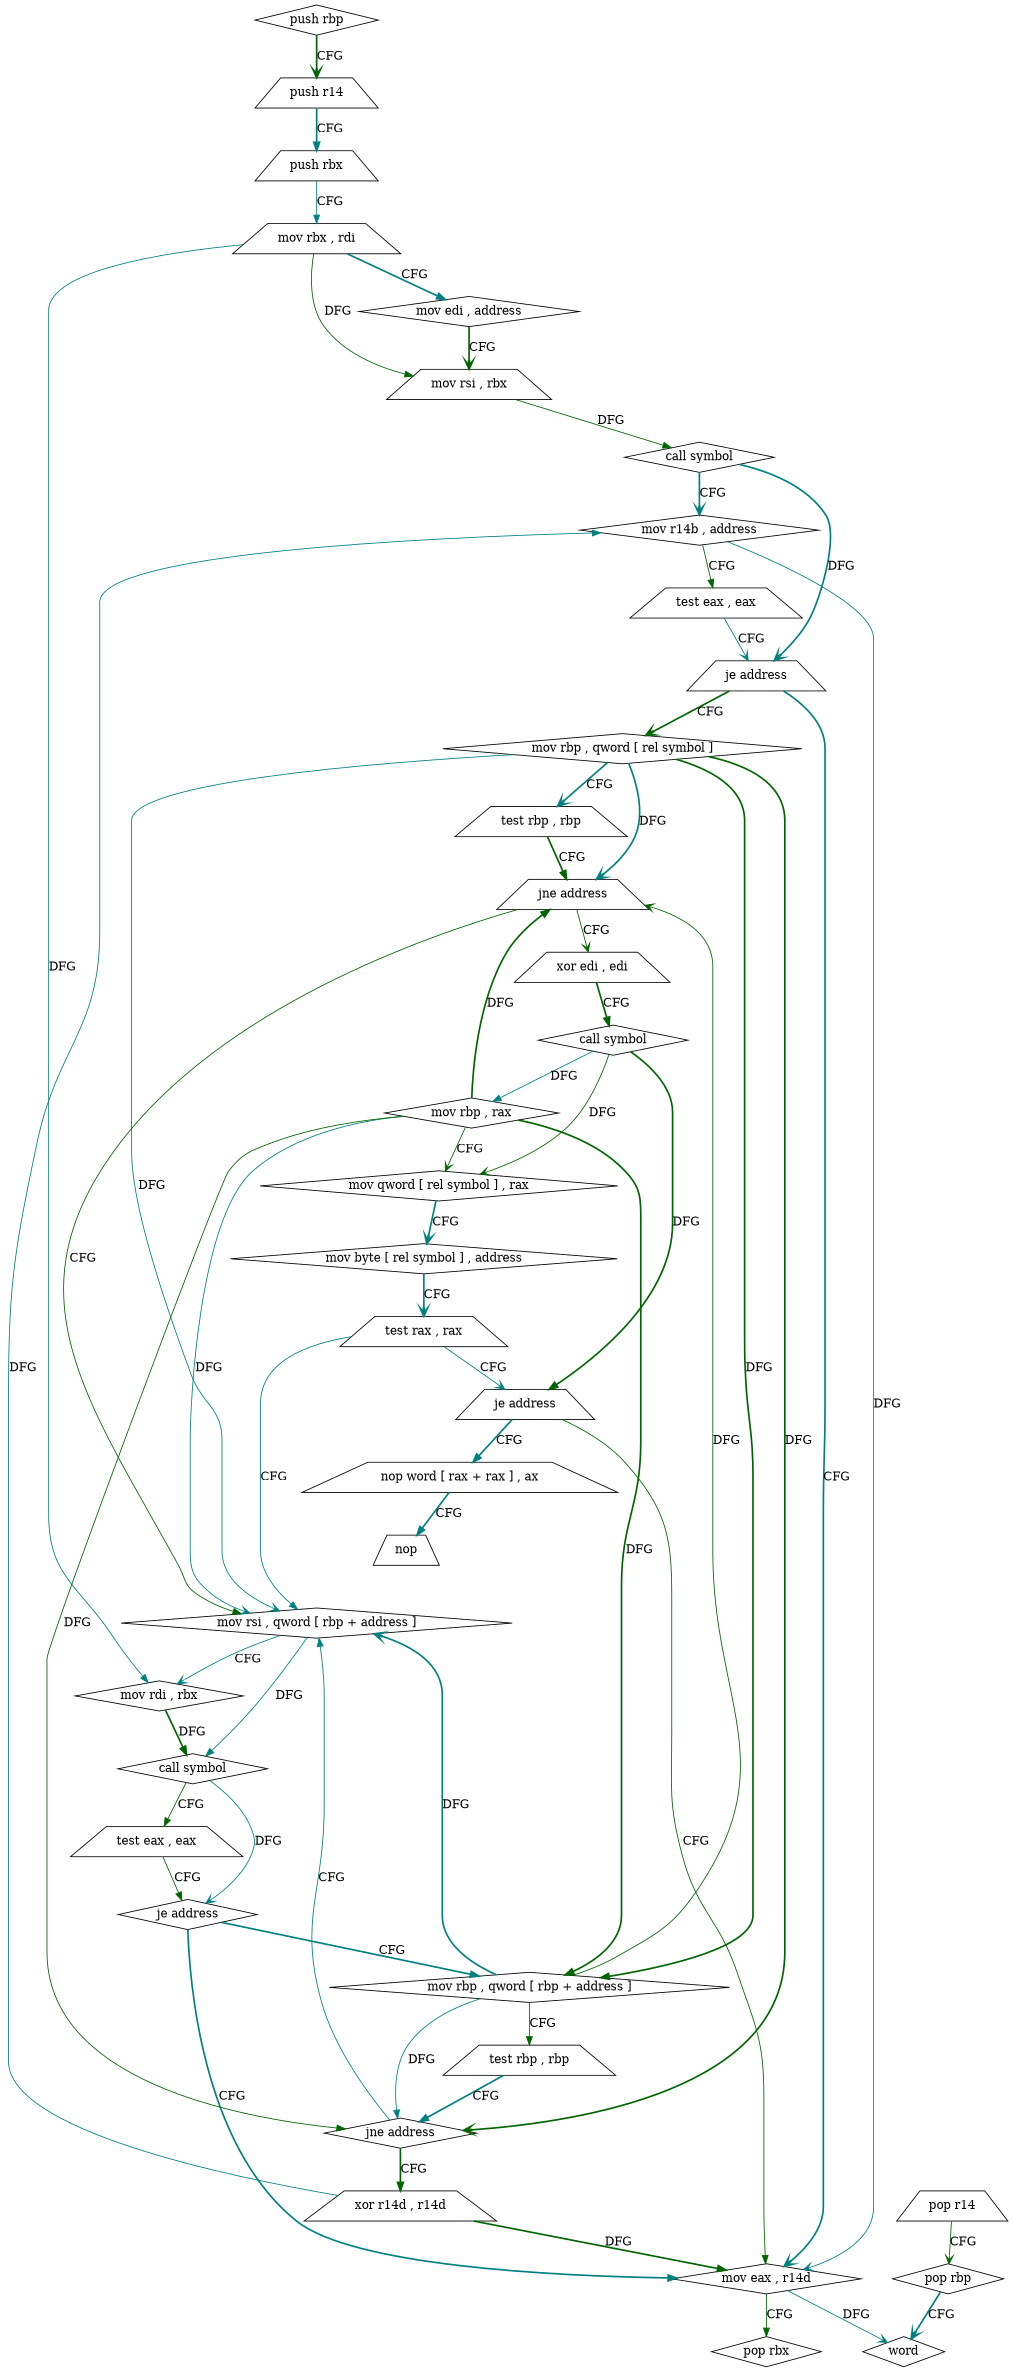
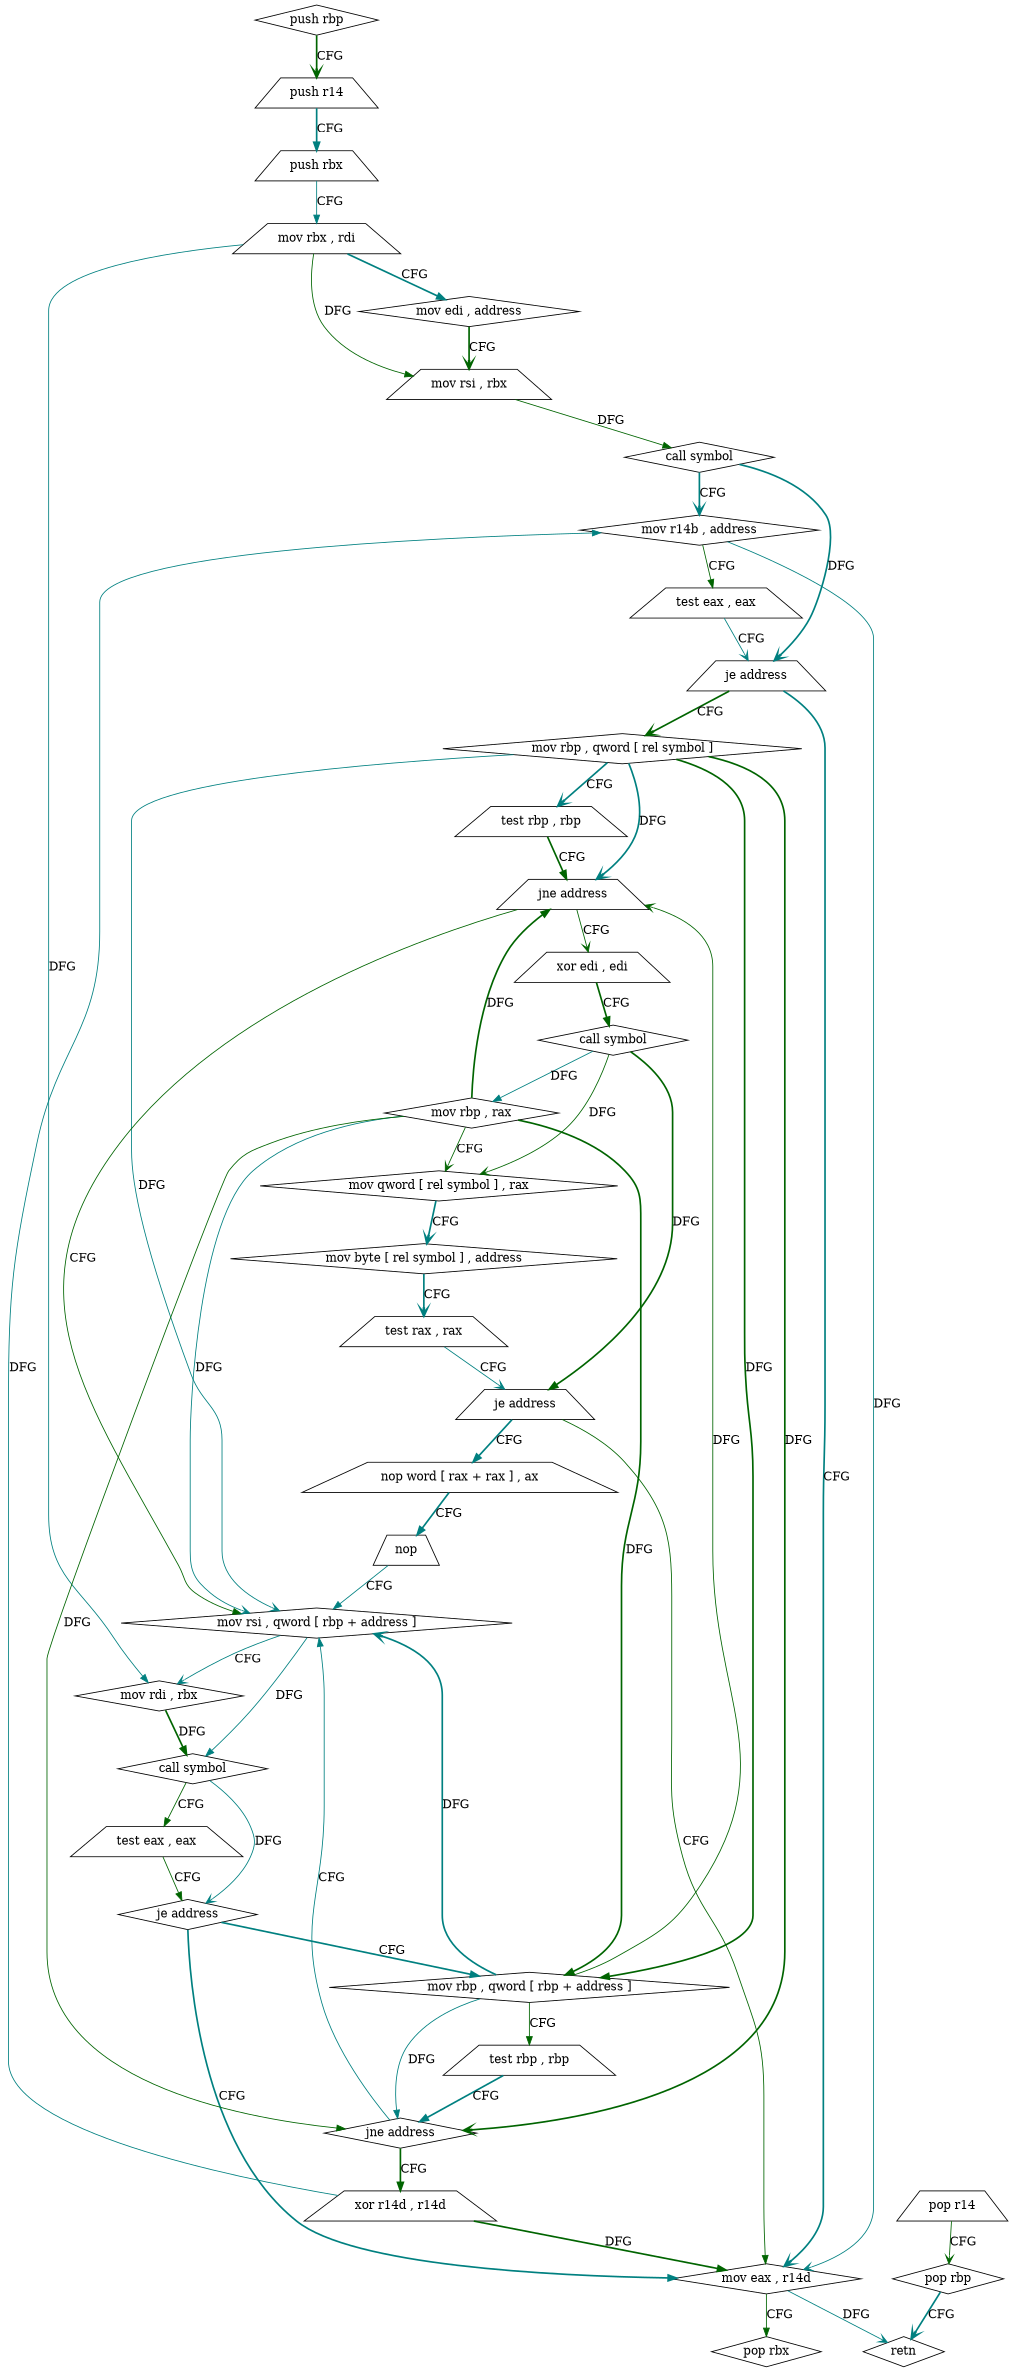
(261, 1447) -> (364, 1585)
(904, 2352) -> (904, 2352)
